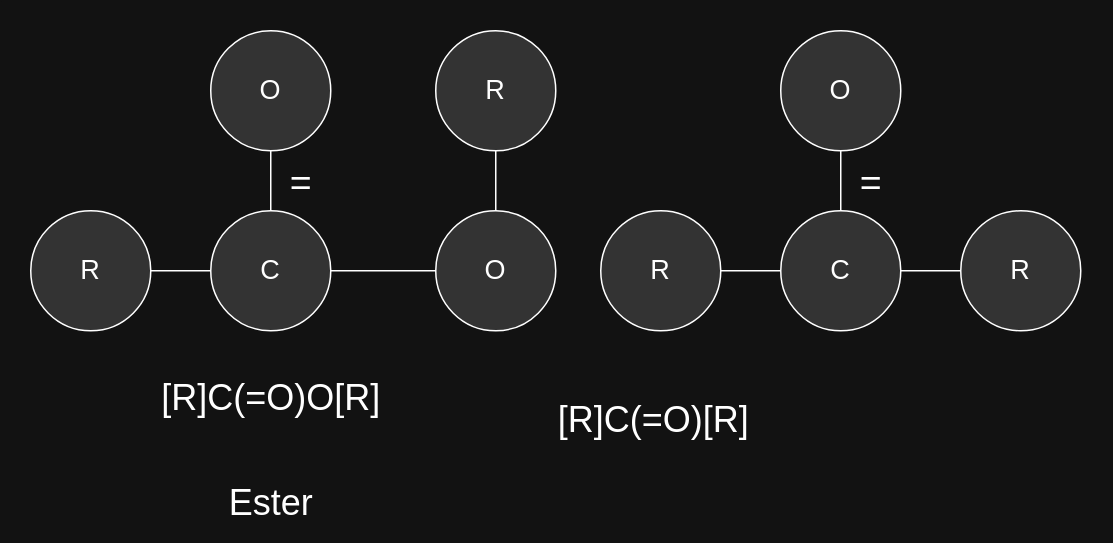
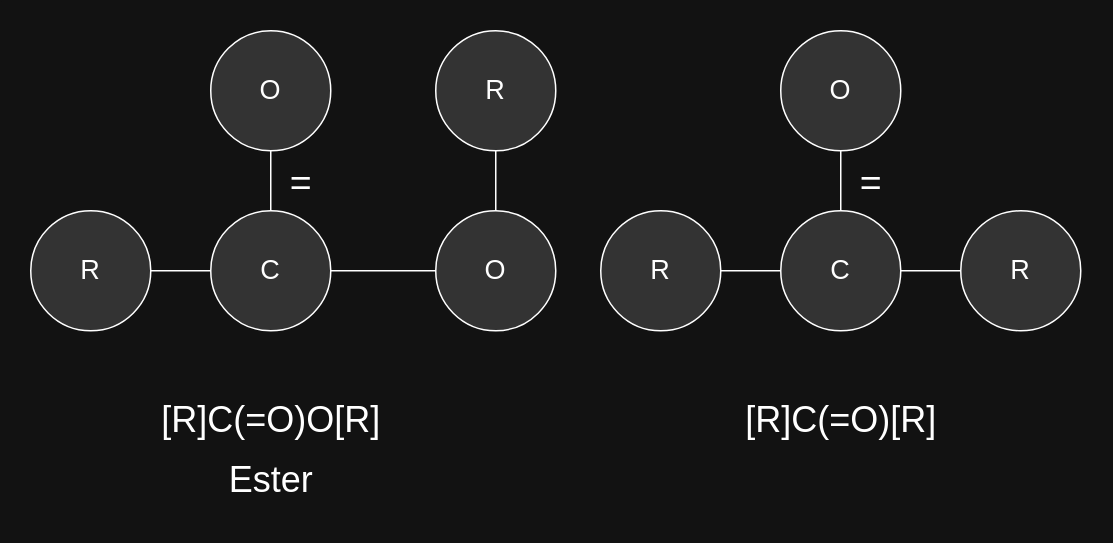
(271, 398) -> (271, 421)
(653, 421) -> (841, 421)
(271, 503) -> (271, 481)
